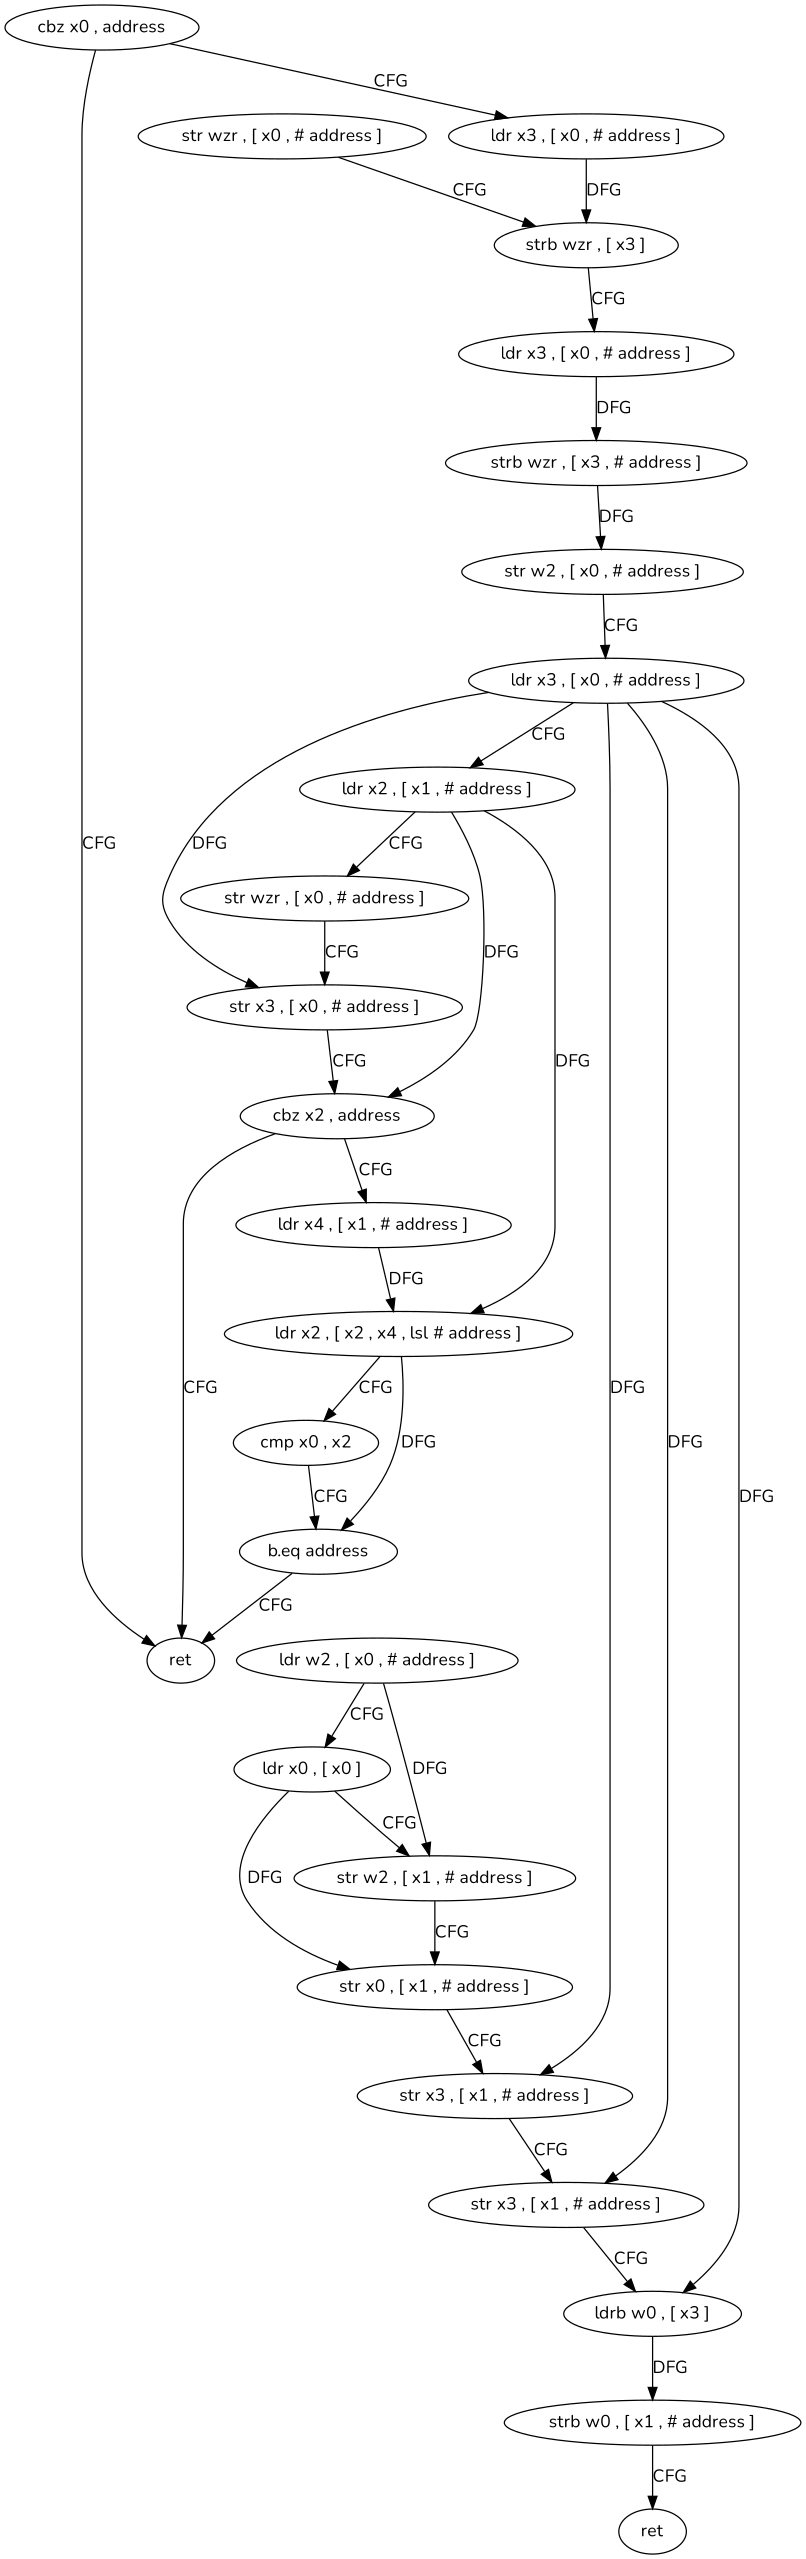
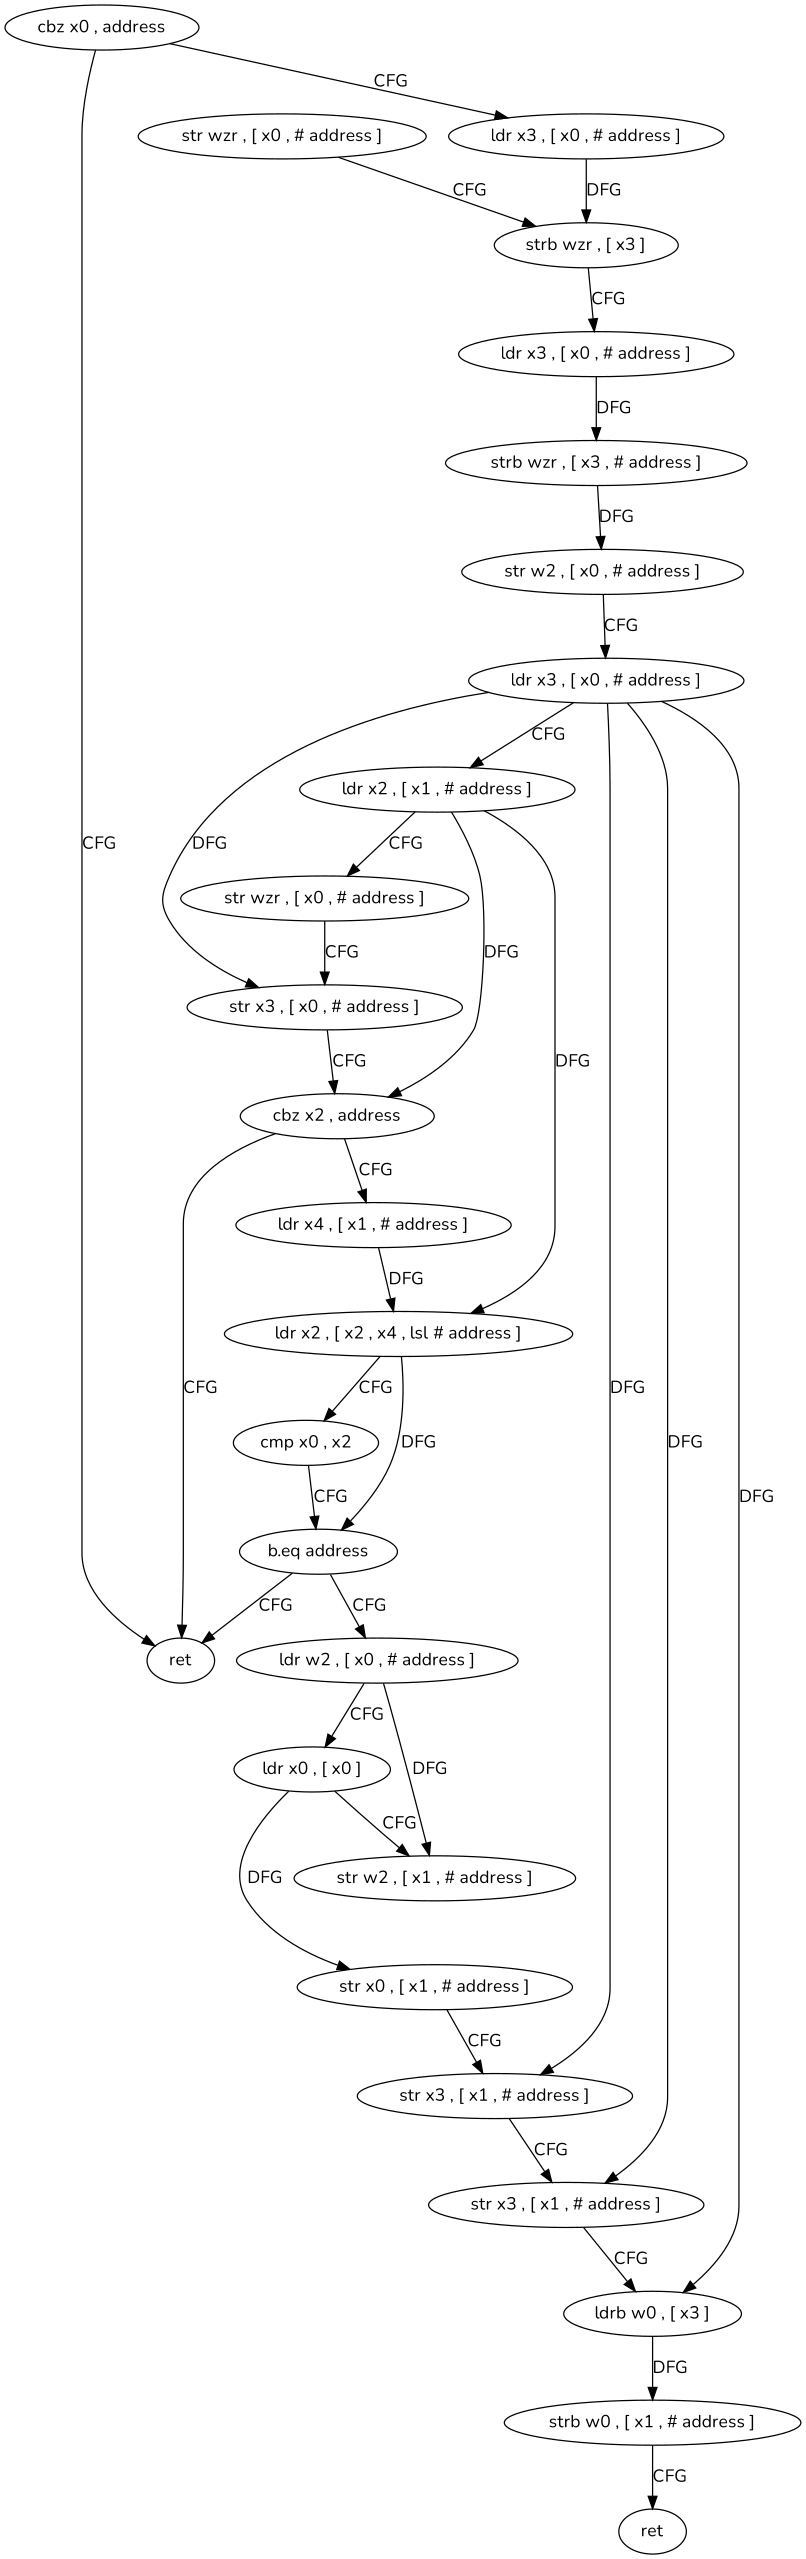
none -> (345, 1601)
(435, 1926) -> none
